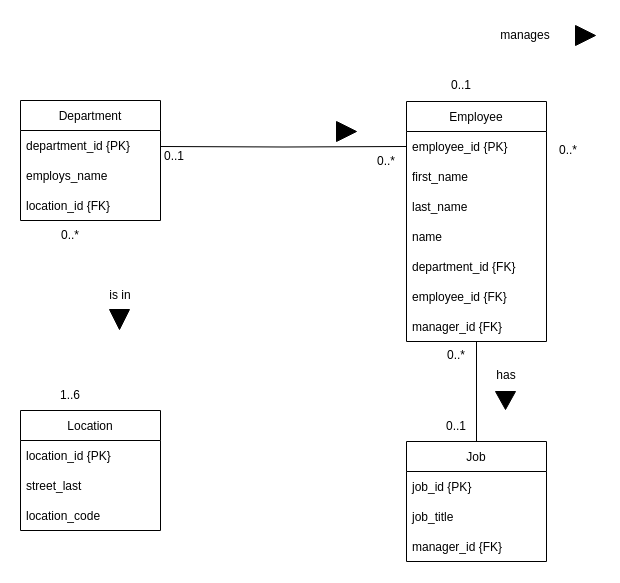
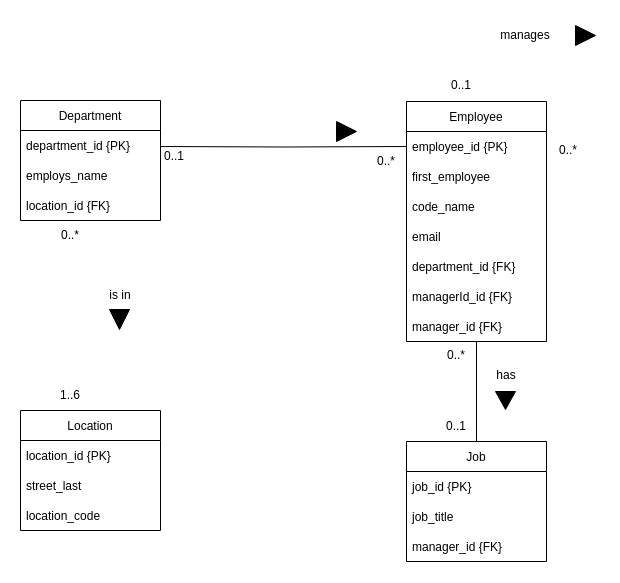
(444, 177) -> (456, 177)
(441, 207) -> (442, 207)
(425, 237) -> (426, 237)
(461, 297) -> (466, 297)
